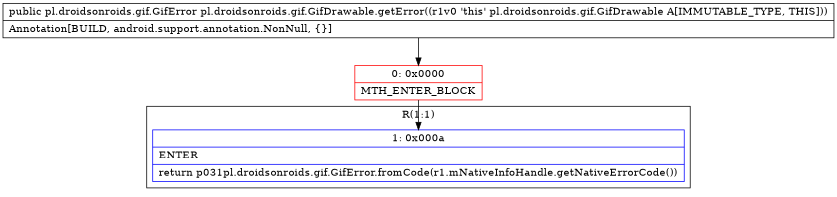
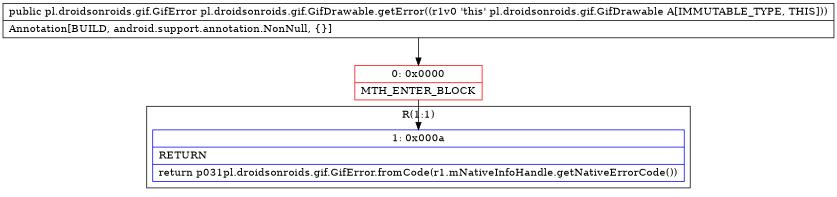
(179, 155) -> (183, 155)
